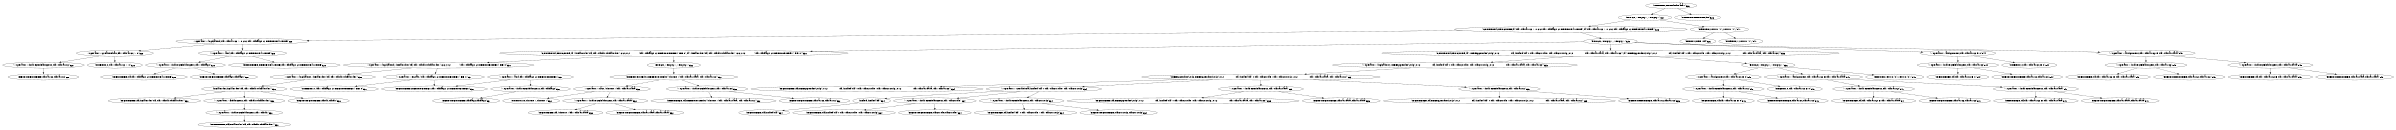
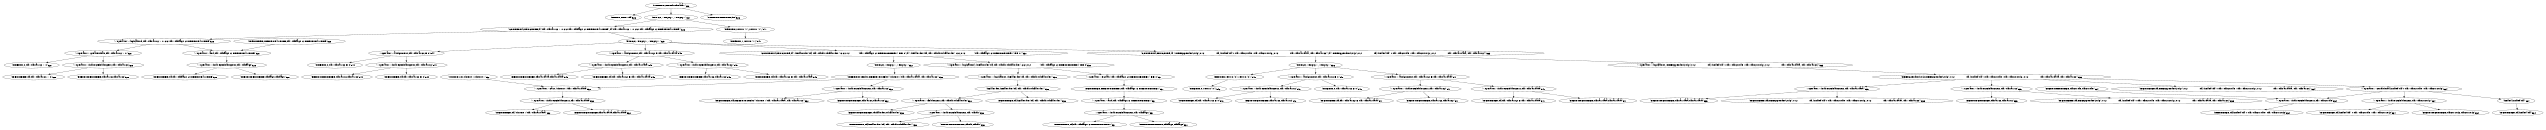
(1709, 35) -> (648, 11)
(262, 59) -> (259, 47)
none -> (34, 77)
(484, 83) -> (1124, 94)
(334, 89) -> none
none -> (1205, 89)
(281, 95) -> (959, 118)
(572, 95) -> (514, 83)
(935, 106) -> (2187, 95)
none -> (876, 113)
none -> (1085, 125)
